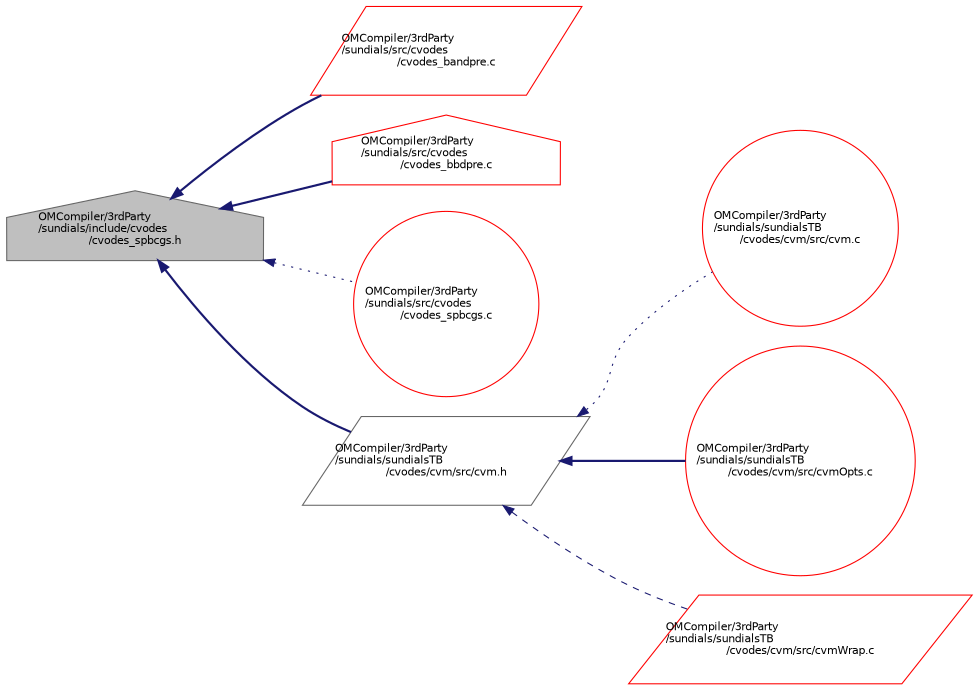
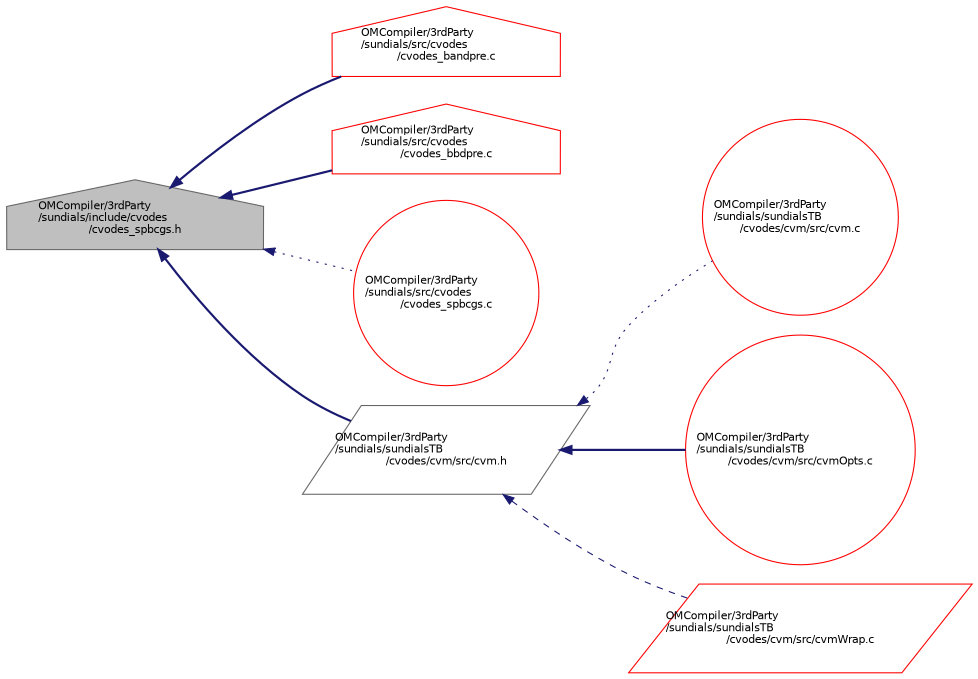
(446, 51) -> (446, 45)
